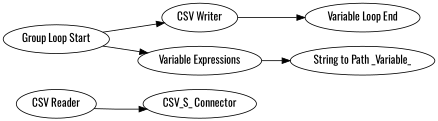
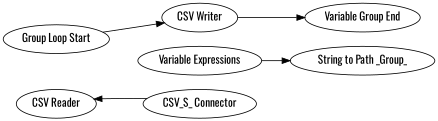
(363, 18) -> (363, 18)
(121, 49) -> none
(363, 61) -> (363, 61)
(116, 109) -> (125, 98)
